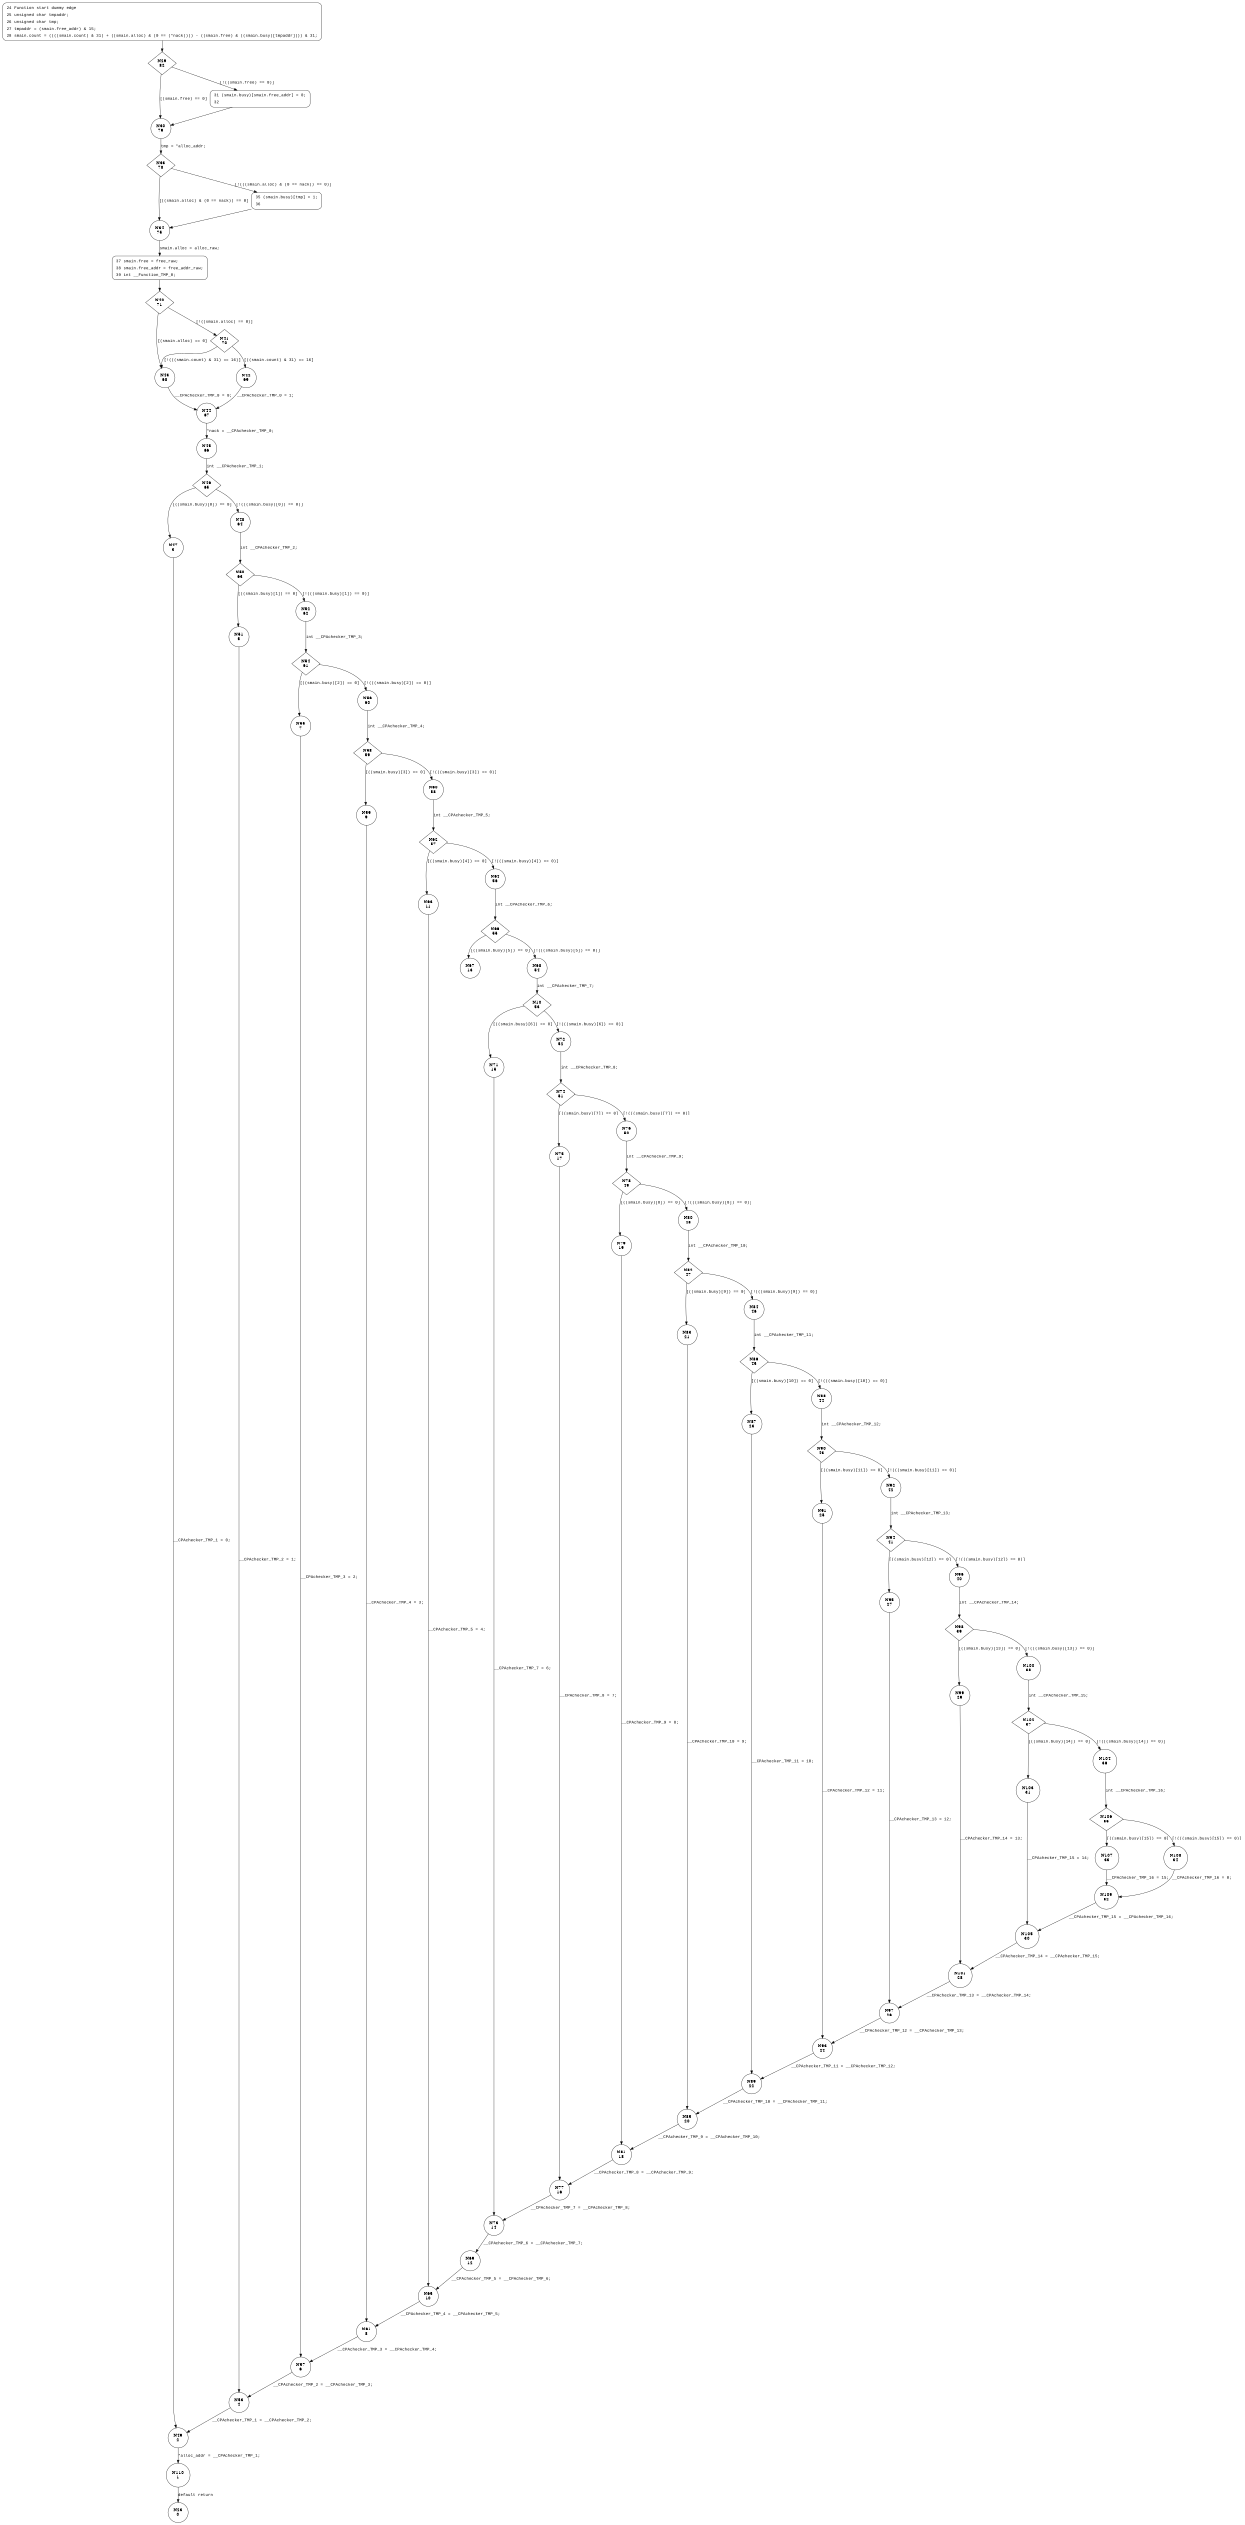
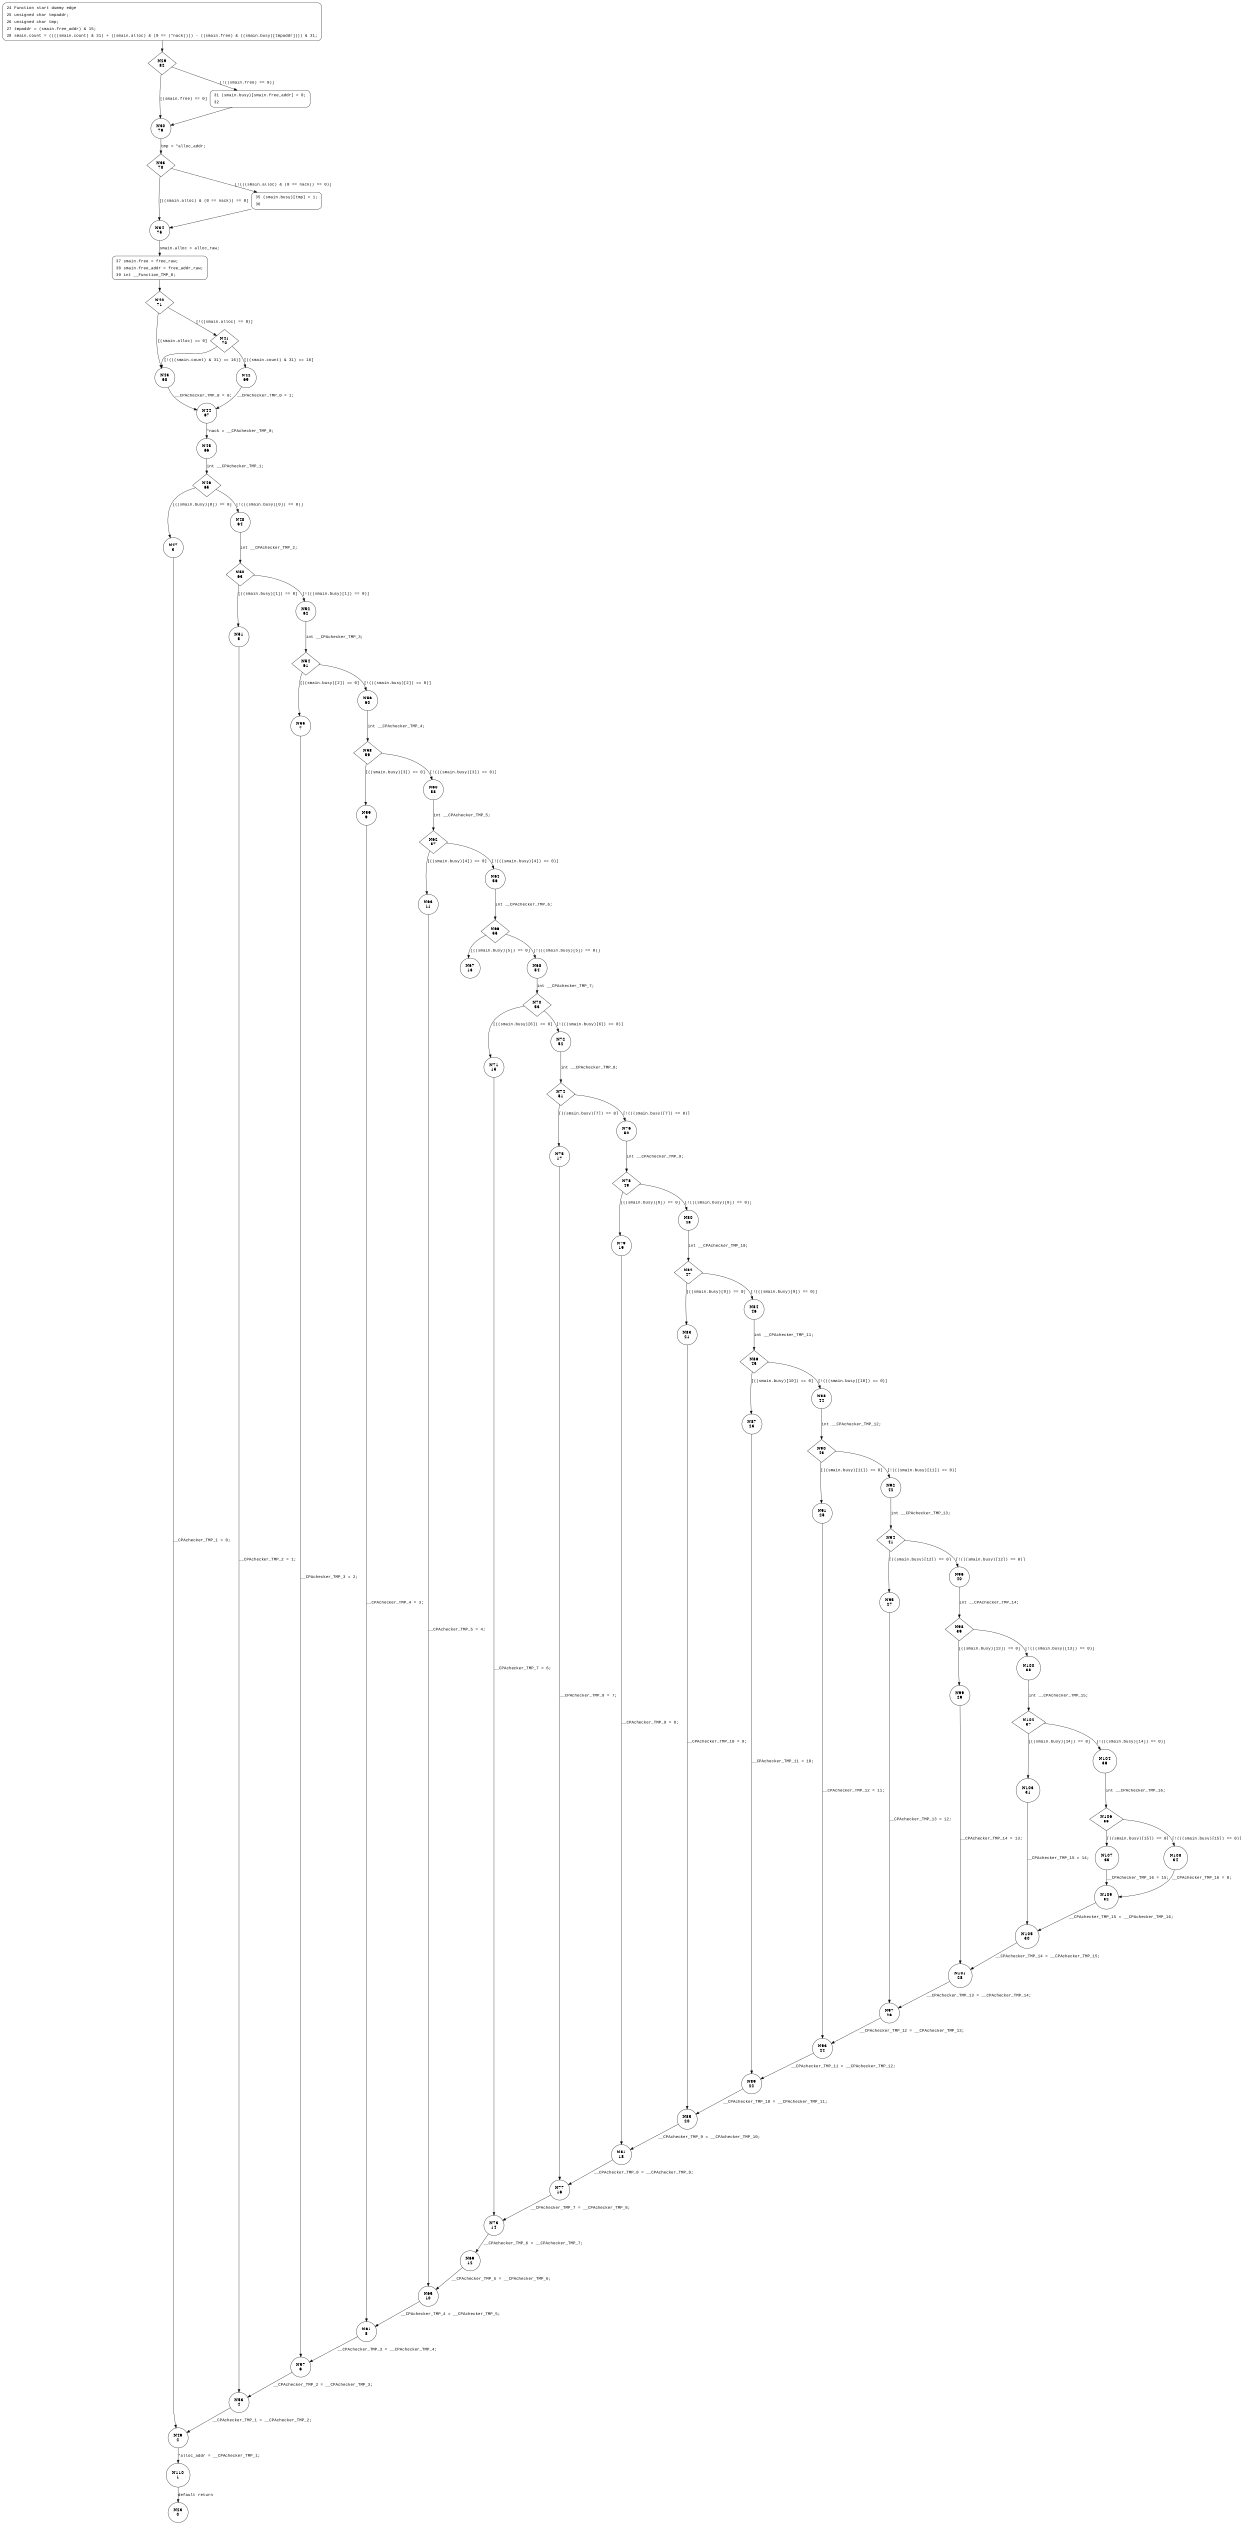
(537, 1005) -> (537, 1005)
